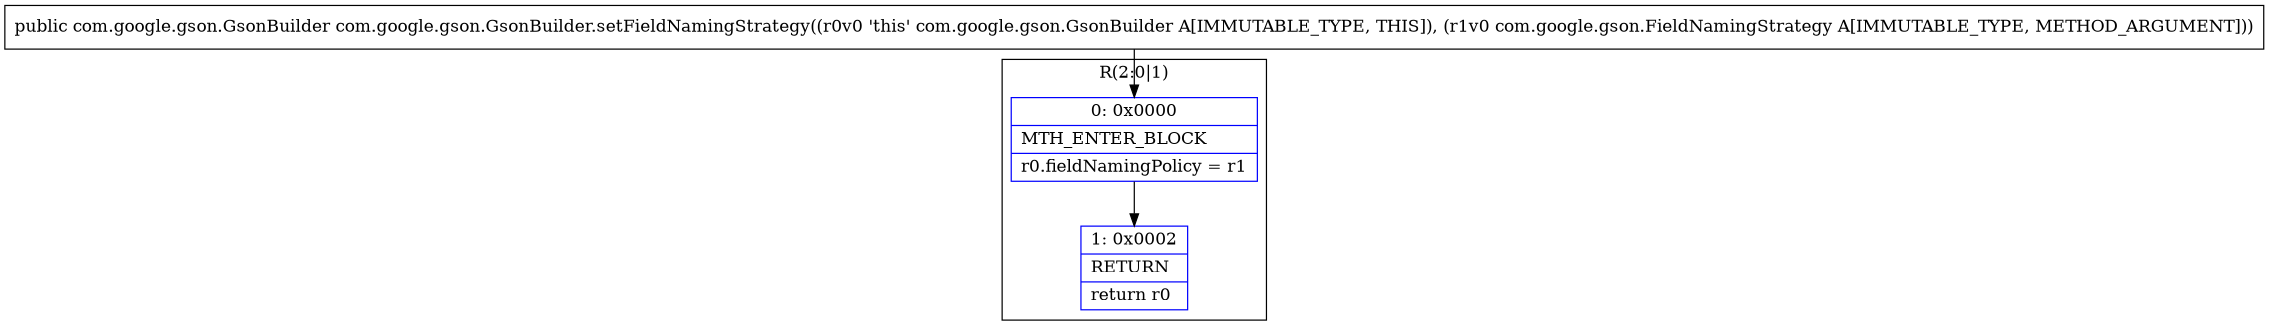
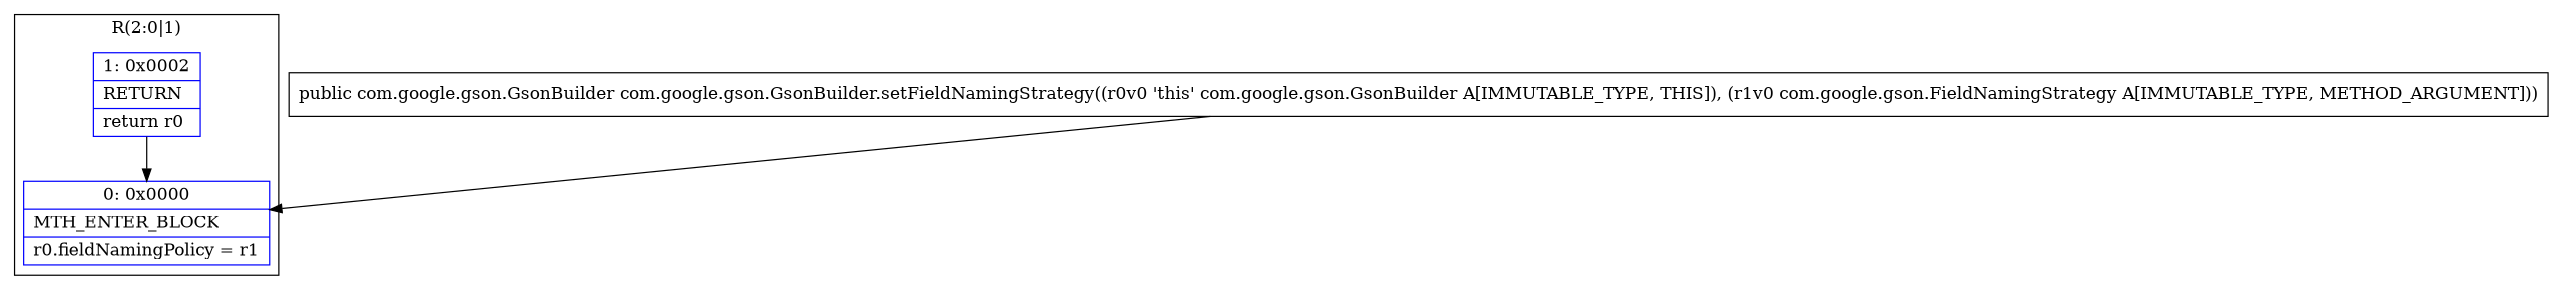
(1134, 198) -> (147, 153)
